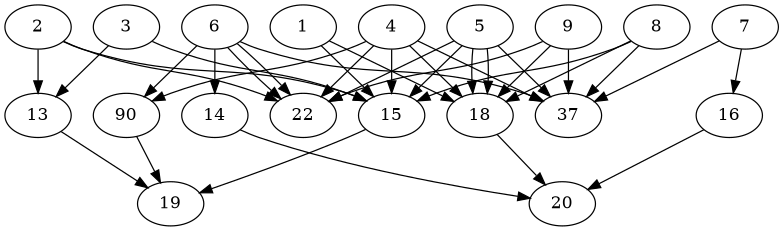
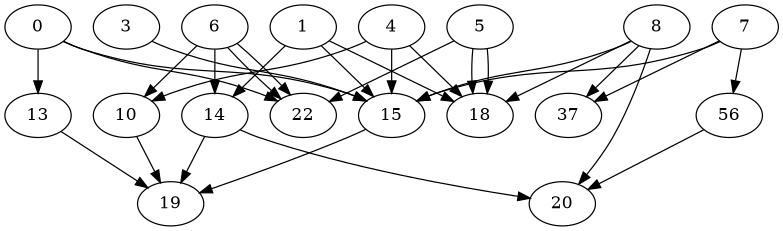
(38, 27) -> (38, 27)
(568, 27) -> none
none -> (269, 62)
(518, 65) -> none
(87, 67) -> none
(440, 67) -> (590, 70)
(370, 70) -> none
(480, 71) -> none
(341, 77) -> none
(126, 115) -> (126, 115)
(729, 115) -> (729, 115)
none -> (196, 154)
(517, 155) -> (624, 115)
